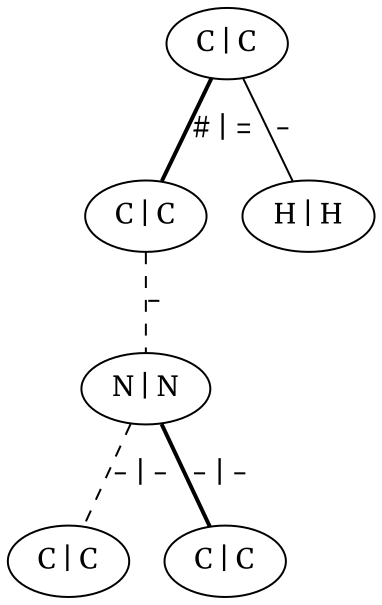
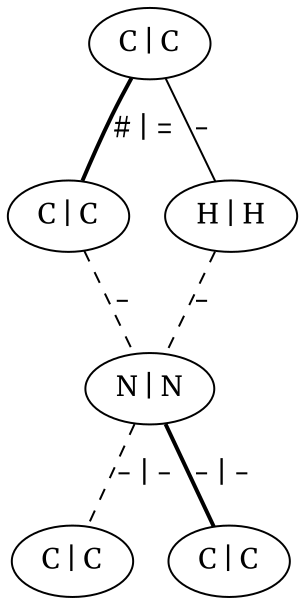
none -> (190, 303)
